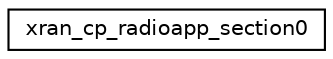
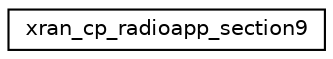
(167, 30) -> (167, 30)
